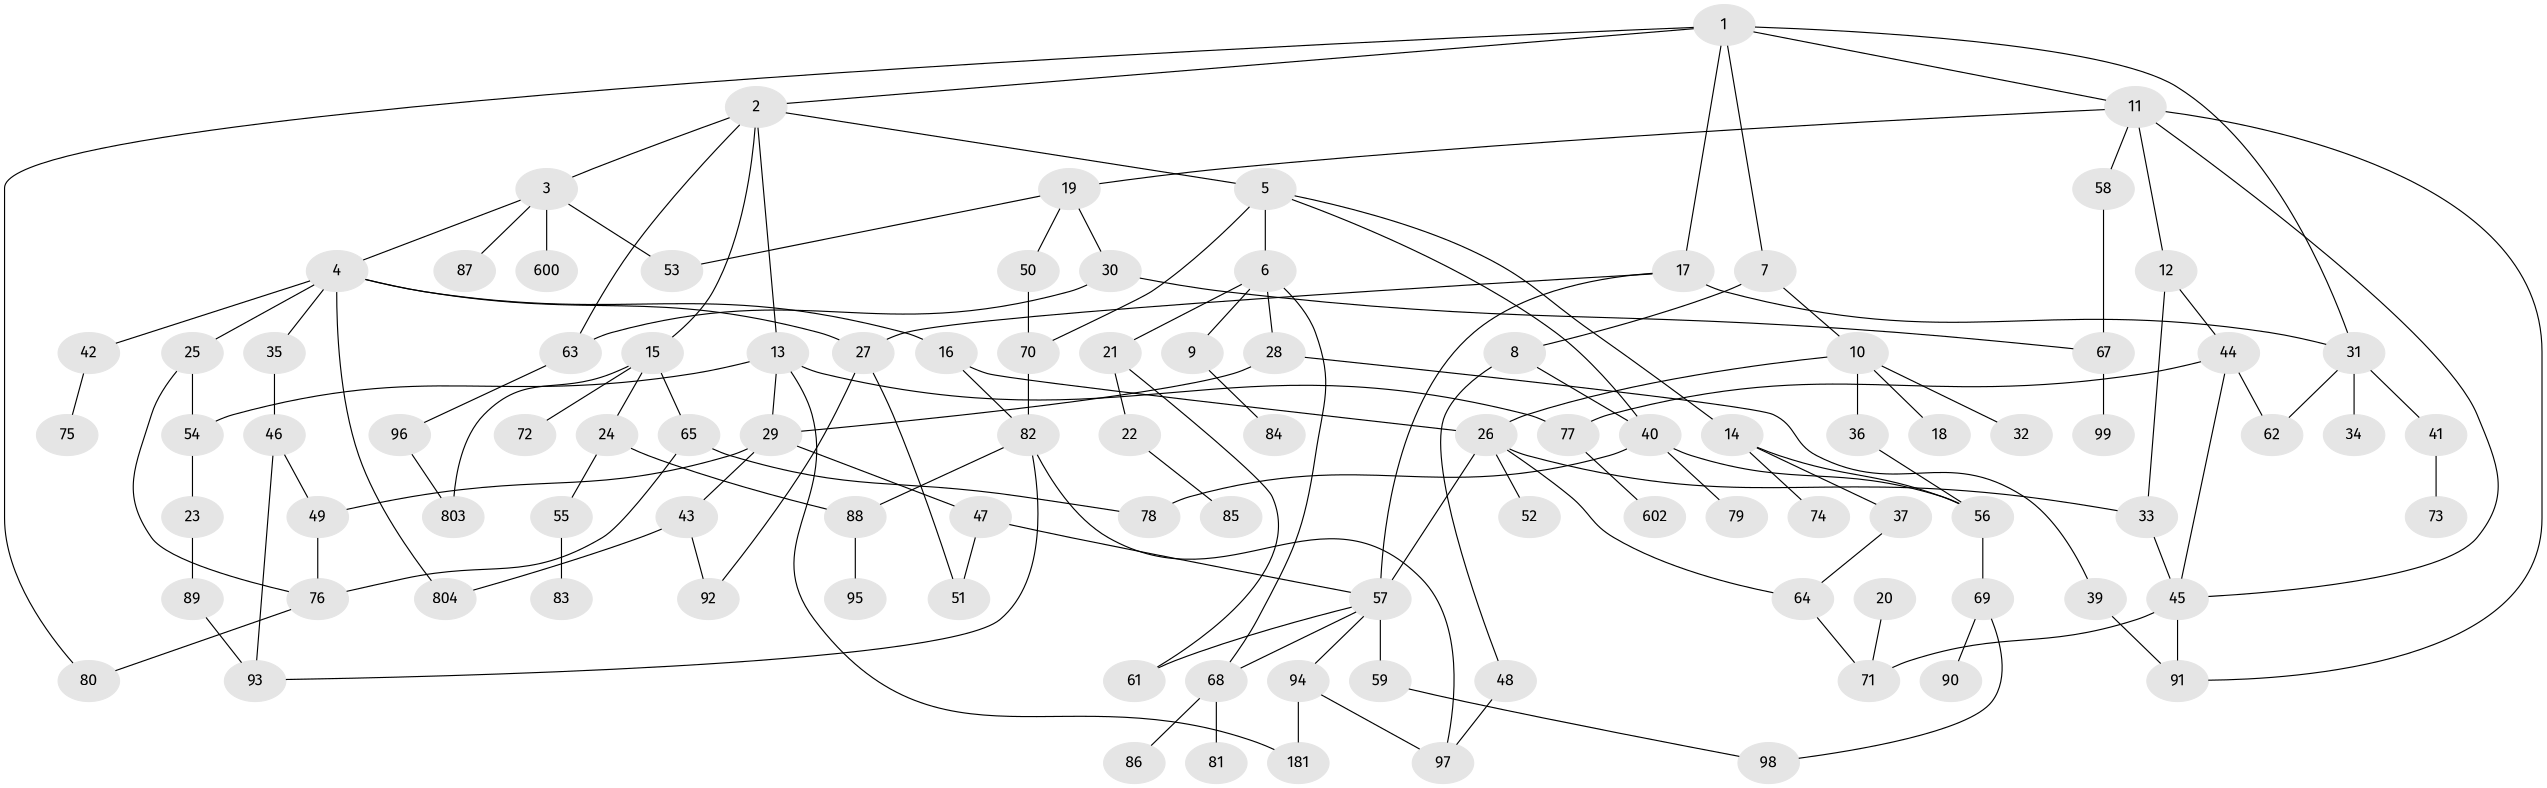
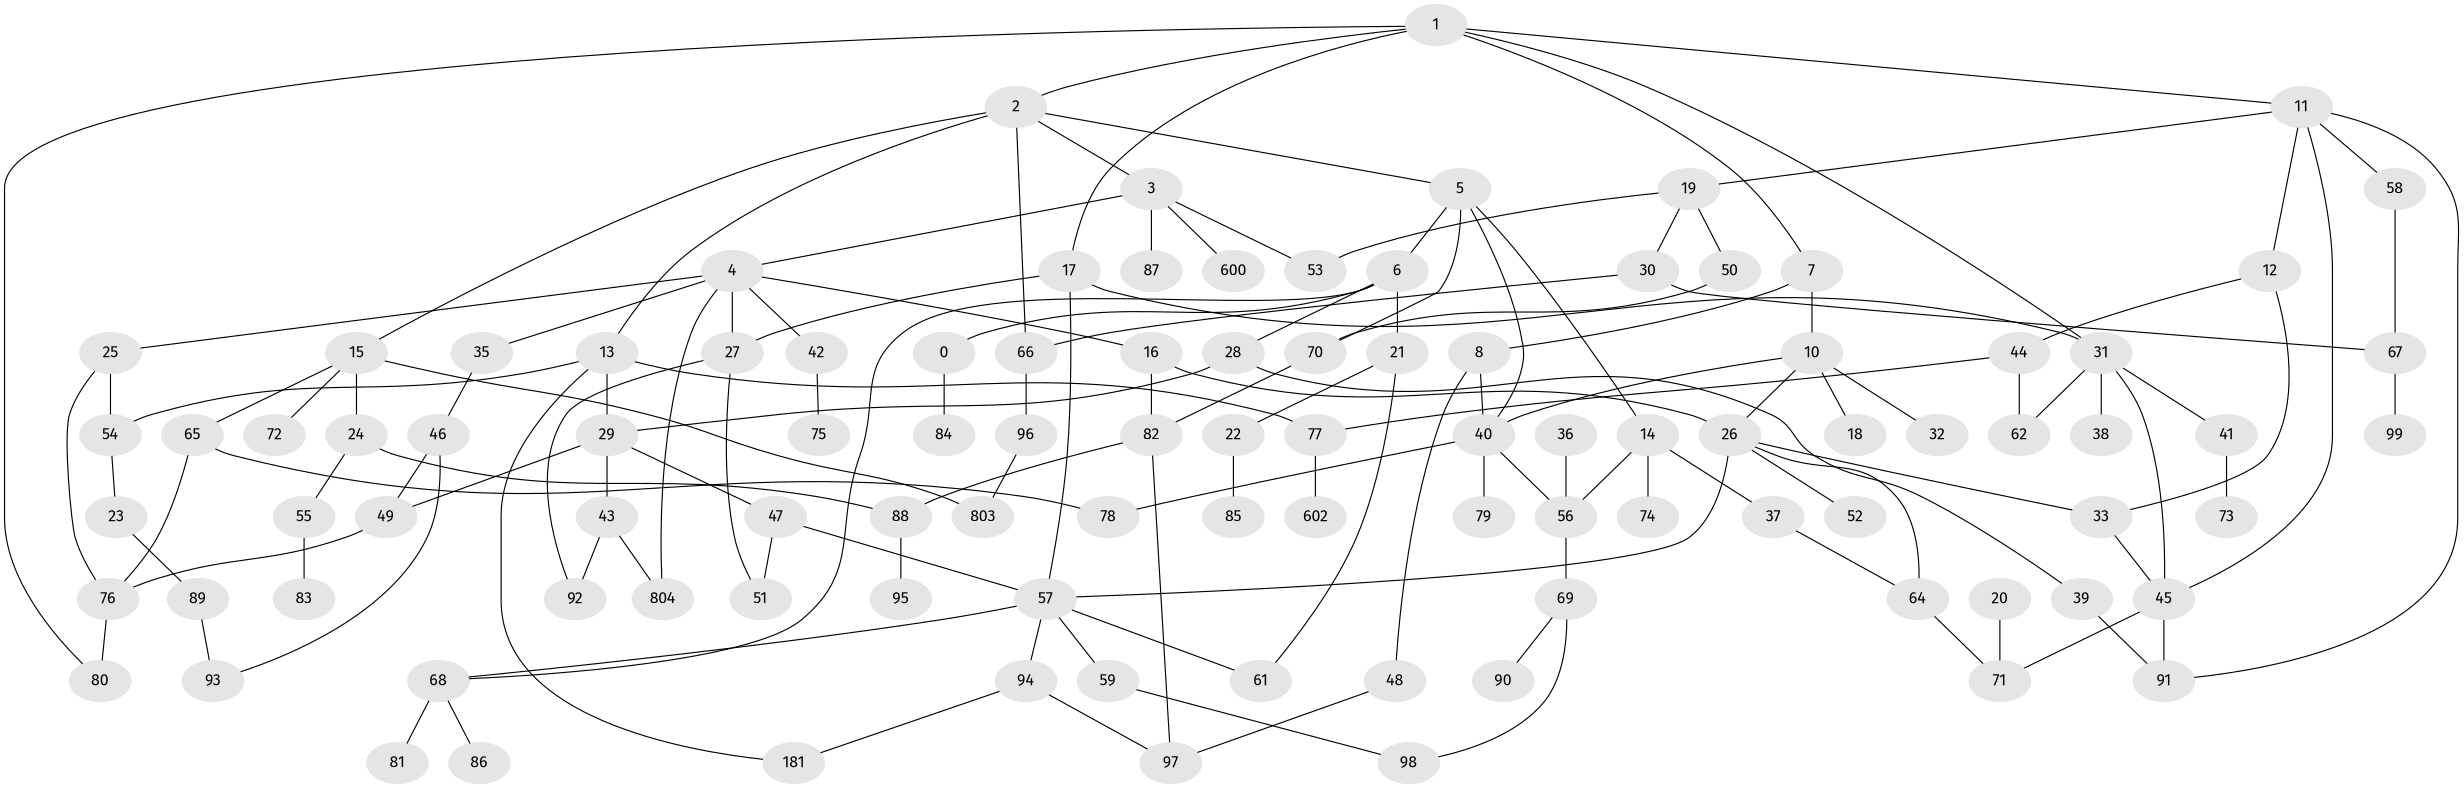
(571, 353) -> (1026, 353)
(1192, 353) -> (944, 353)
(1858, 394) -> (1629, 386)
(2354, 435) -> (2101, 435)
(2203, 476) -> (2157, 471)
(732, 662) -> none
